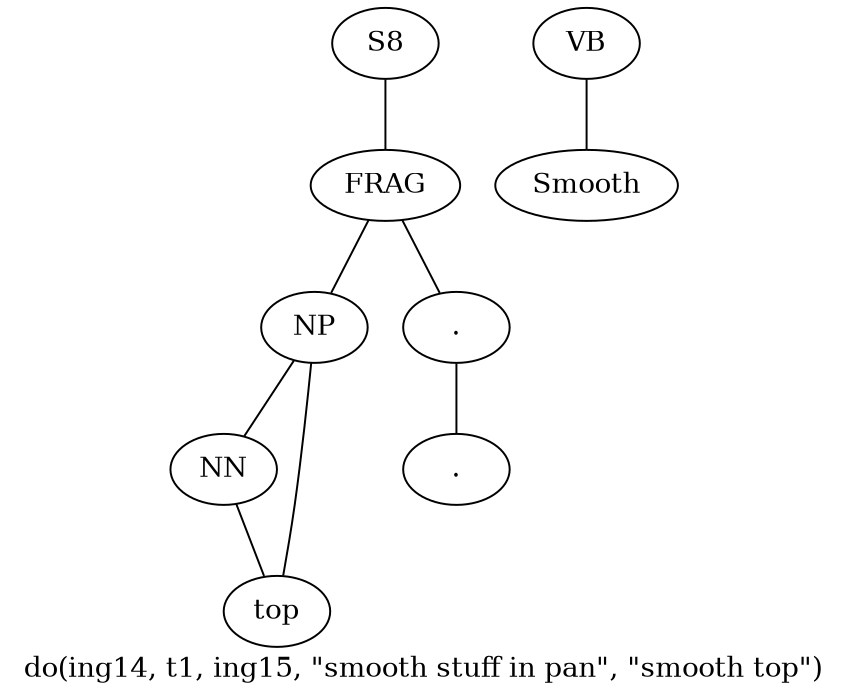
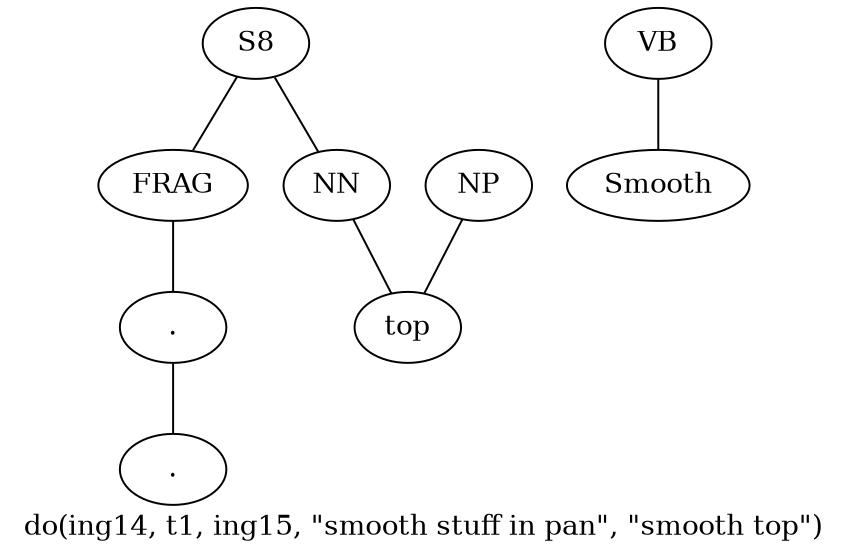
(350, 257) -> none
(269, 398) -> (296, 114)
